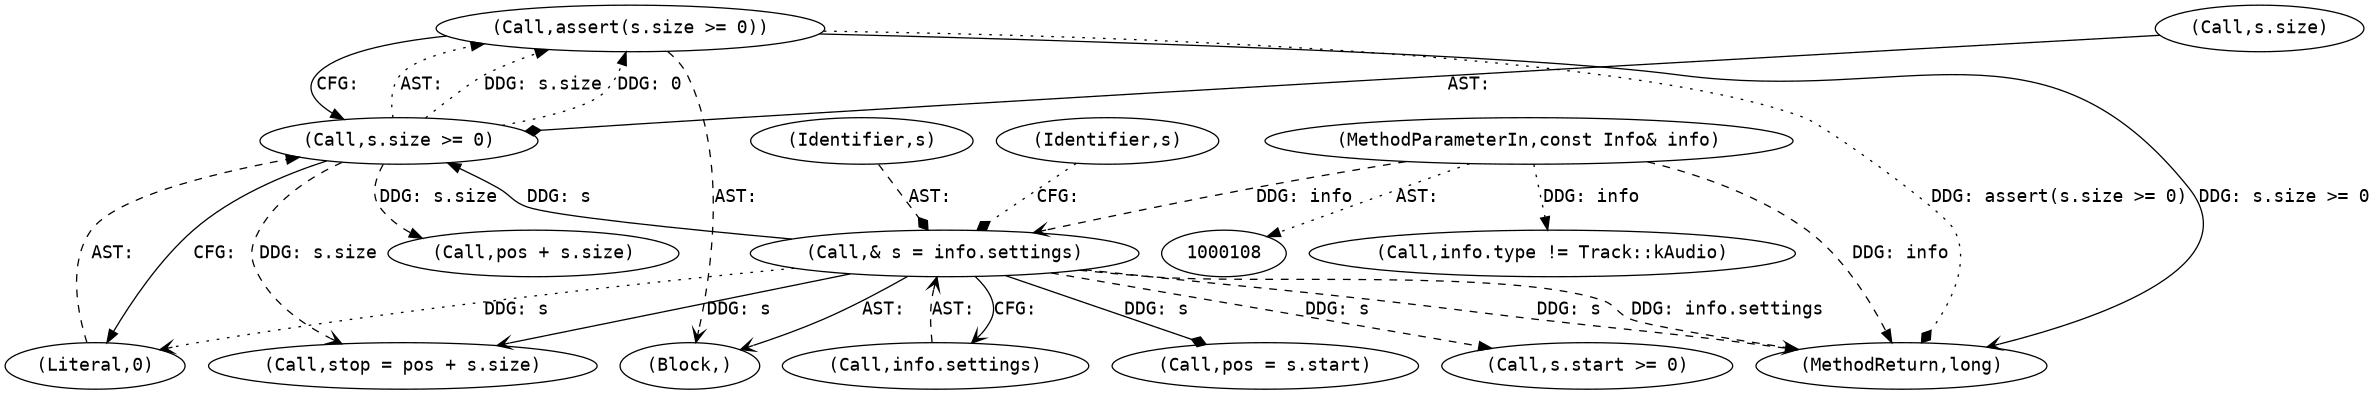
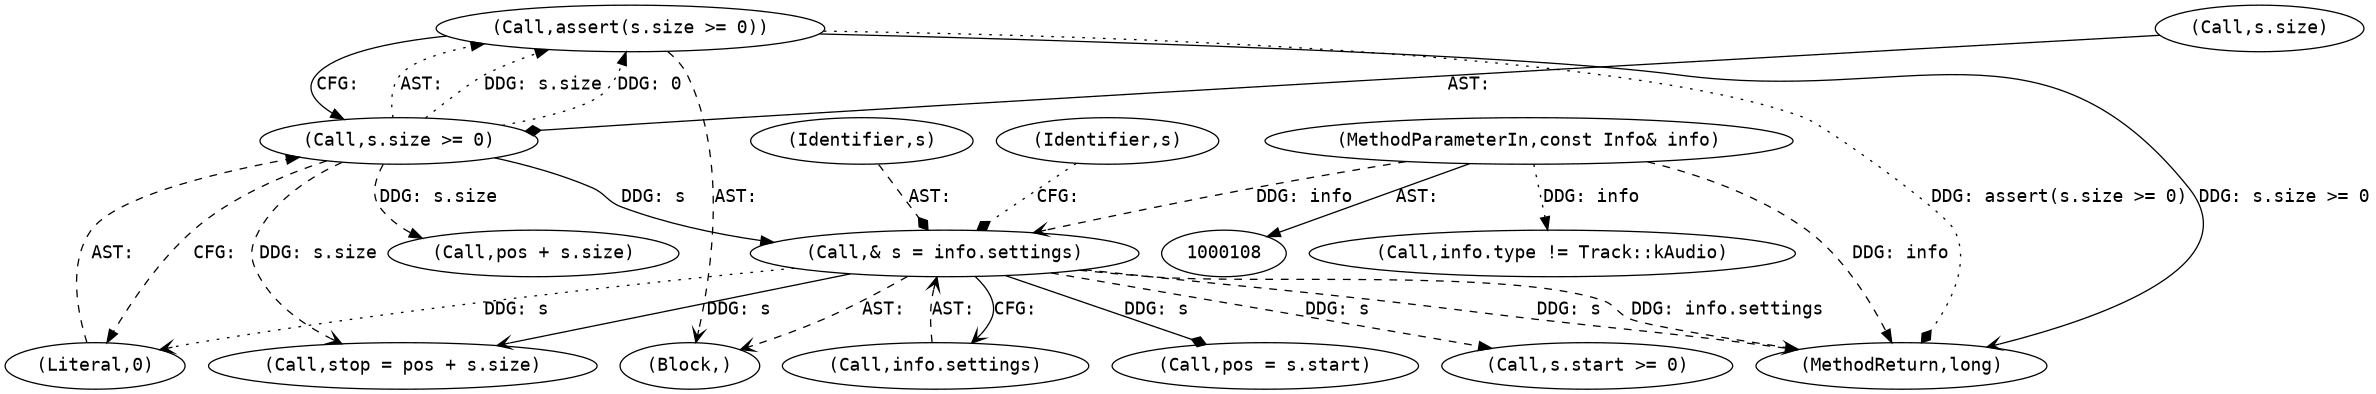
(1375, 198) -> (1375, 198)
(620, 222) -> (624, 208)
(202, 223) -> (202, 223)
(832, 315) -> (832, 315)
